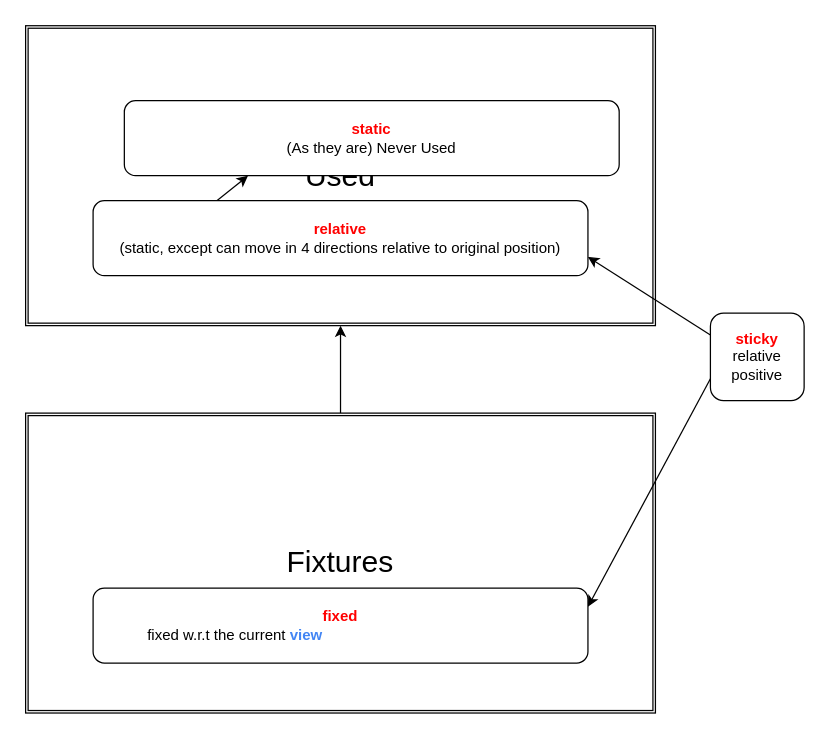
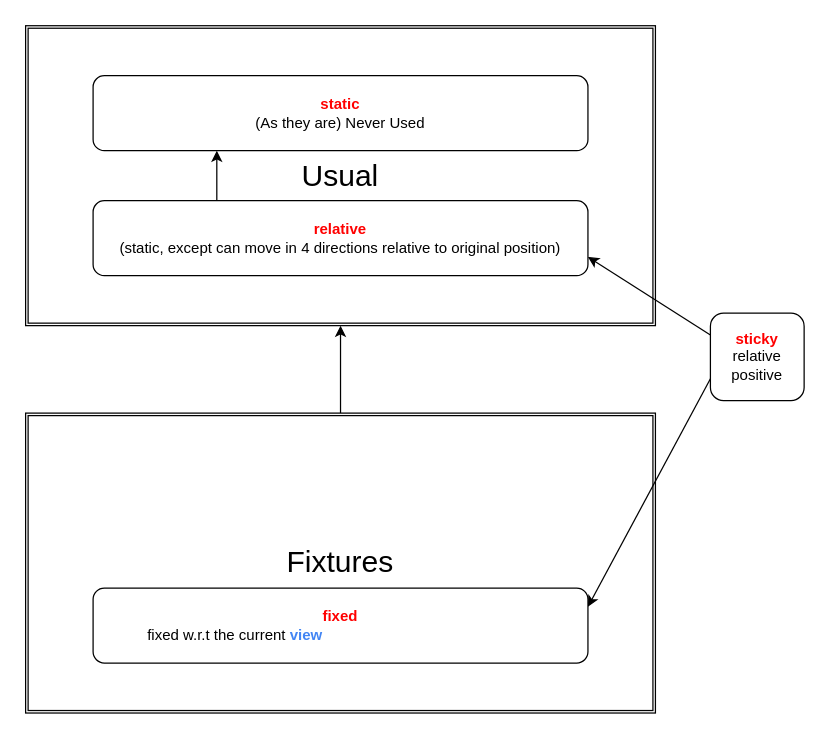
(372, 138) -> (341, 113)
(341, 176) -> (341, 176)
